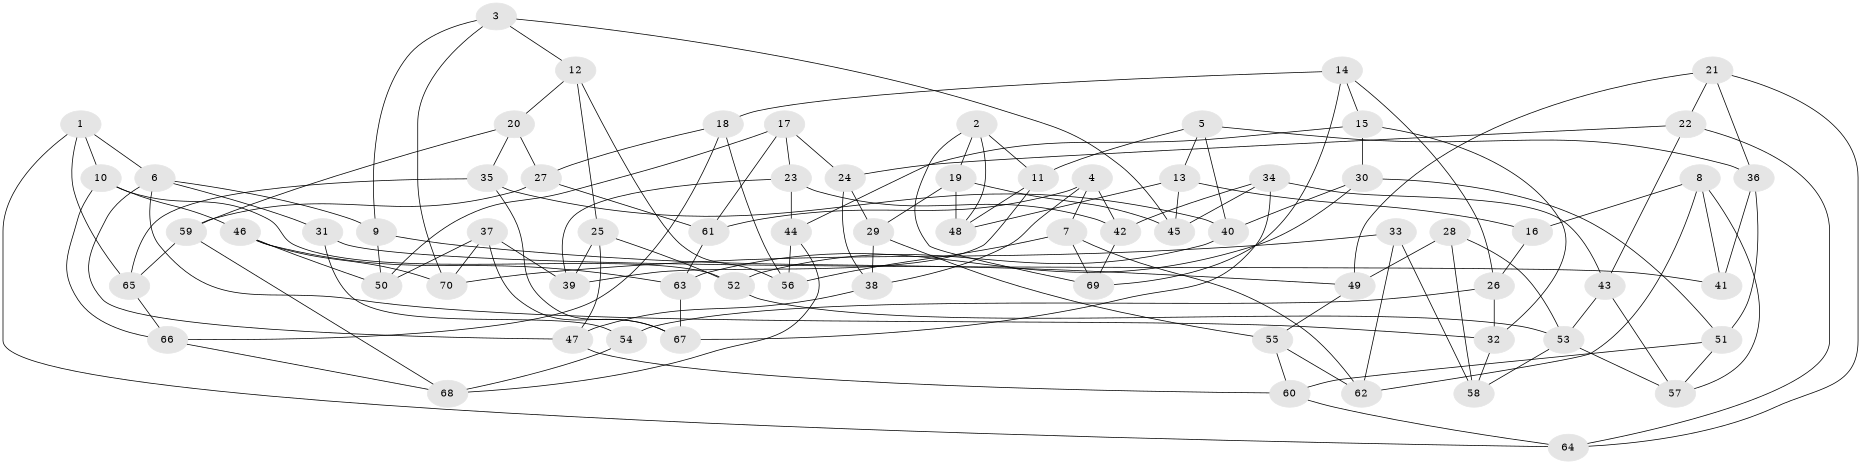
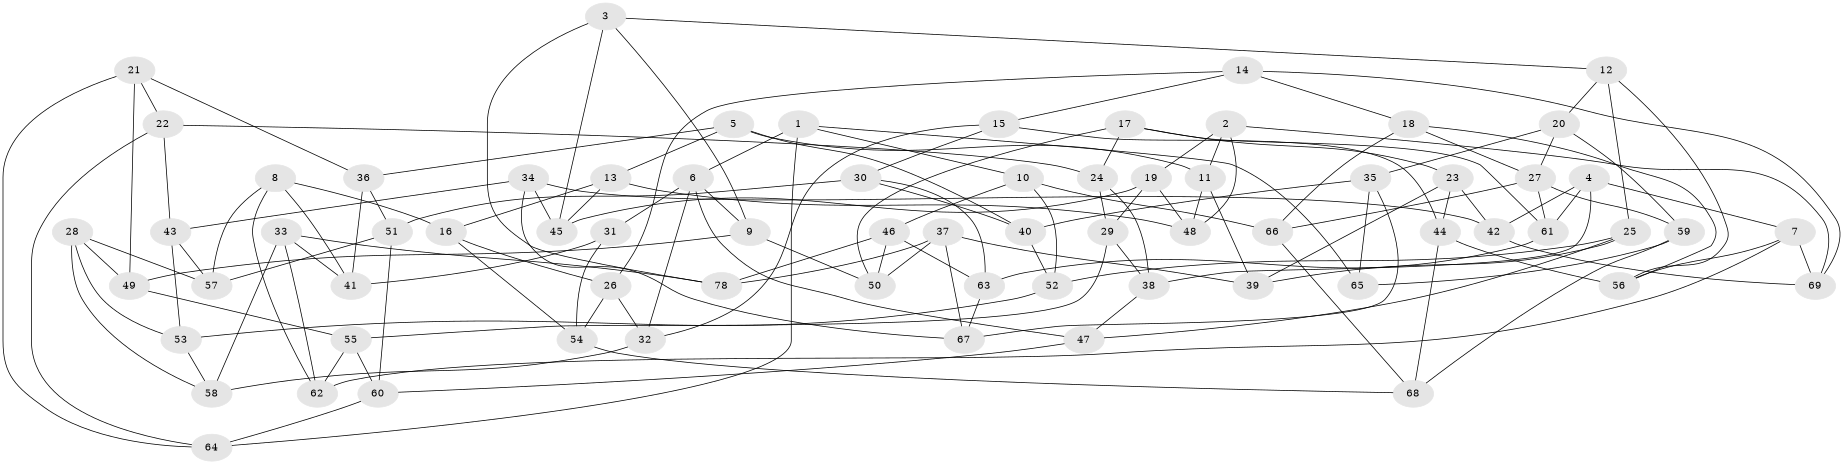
none -> (322, 263)
(447, 286) -> (722, 286)
none -> (512, 286)
(146, 309) -> (1416, 205)
(1619, 367) -> (142, 259)
